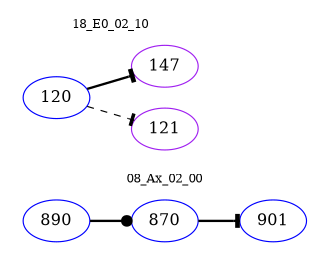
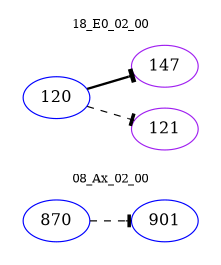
(111, 25) -> (111, 25)
(56, 221) -> none
(216, 221) -> (108, 221)
